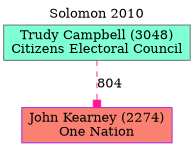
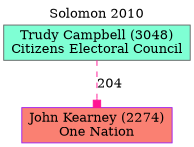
(110, 84) -> (110, 84)
